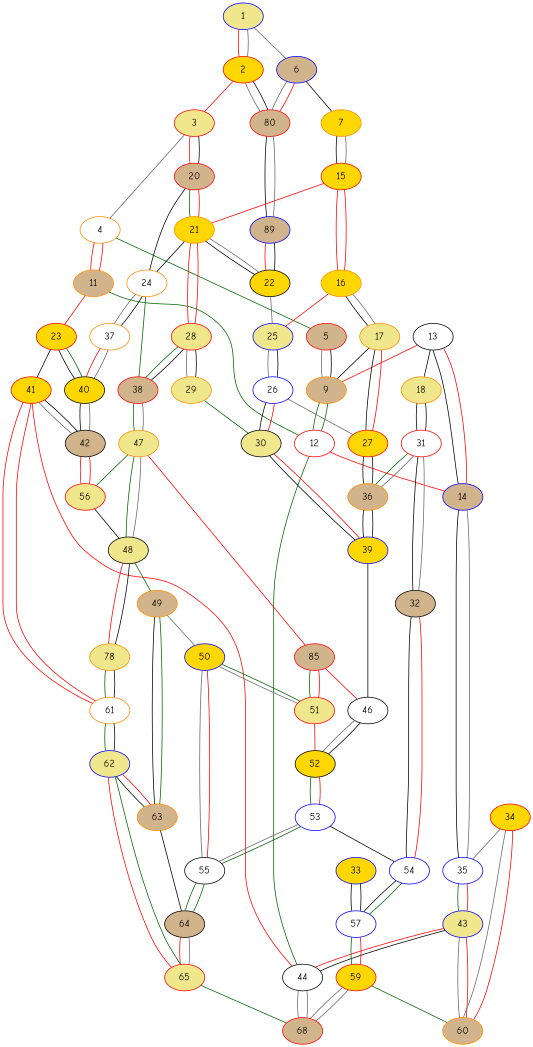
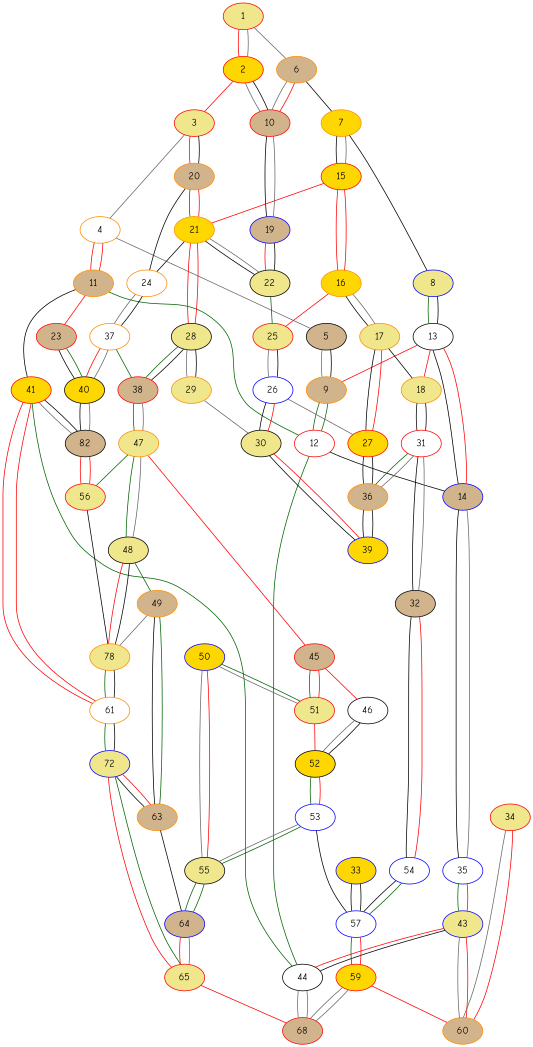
(243, 16) -> (243, 16)
(297, 70) -> (297, 70)
(270, 123) -> (270, 123)
(194, 177) -> (194, 177)
(270, 230) -> (270, 230)
(213, 283) -> (213, 283)
(270, 283) -> (270, 283)
none -> (433, 283)
(271, 305) -> (271, 305)
(56, 337) -> (56, 337)
(142, 337) -> (124, 363)
(191, 337) -> (191, 337)
(273, 337) -> (273, 337)
(326, 337) -> (326, 337)
(44, 363) -> (31, 322)
(353, 363) -> (401, 363)
(427, 363) -> (427, 363)
(226, 417) -> (226, 417)
(85, 444) -> (85, 444)
(381, 471) -> (381, 471)
(107, 524) -> (98, 577)
(181, 630) -> (133, 630)
(368, 630) -> none
(234, 641) -> (234, 641)
(314, 657) -> (314, 657)
(110, 764) -> (110, 764)
(510, 817) -> (510, 817)
(362, 844) -> (325, 874)
(487, 844) -> none
(205, 871) -> (205, 871)
(185, 924) -> (185, 924)
(244, 1004) -> (244, 1004)
(409, 1004) -> (409, 1004)
